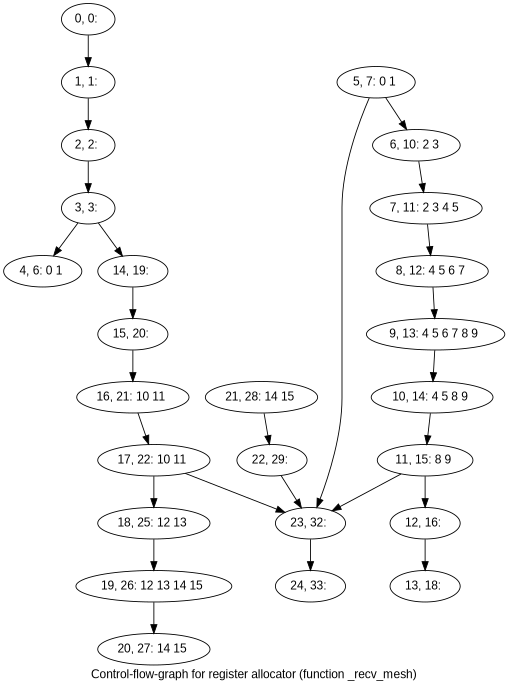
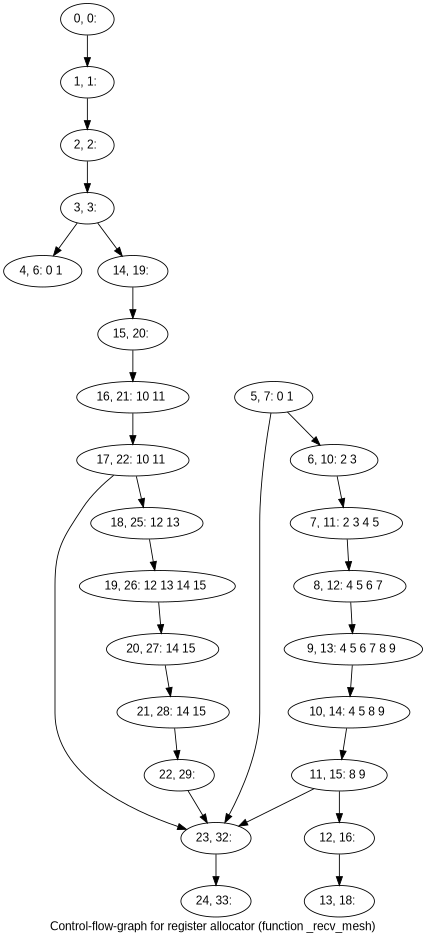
none -> (167, 676)
